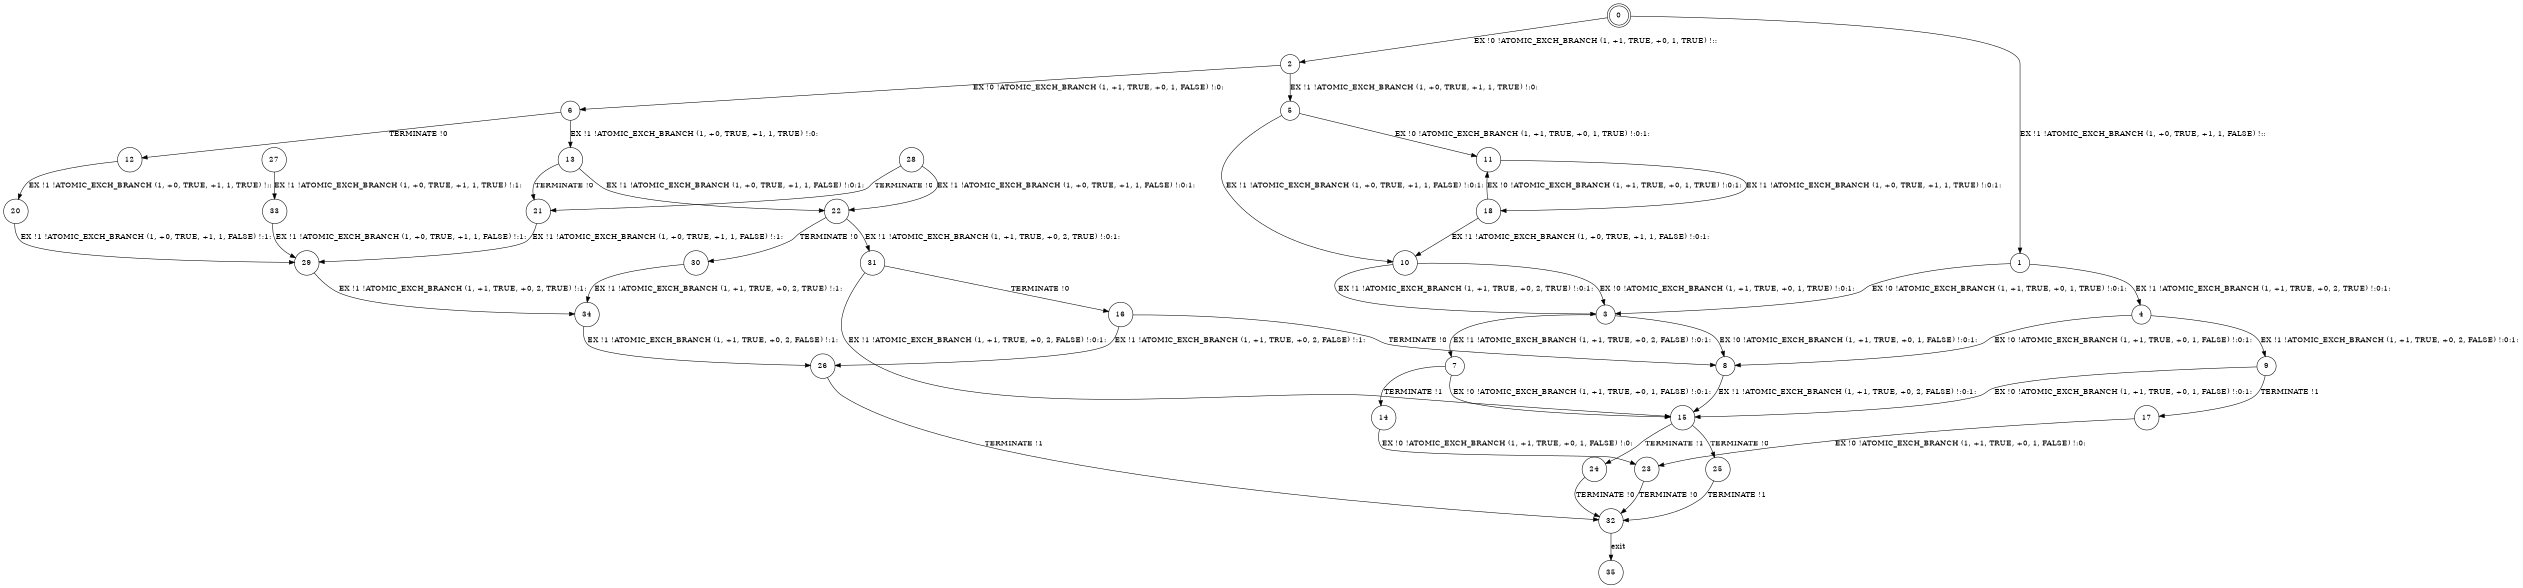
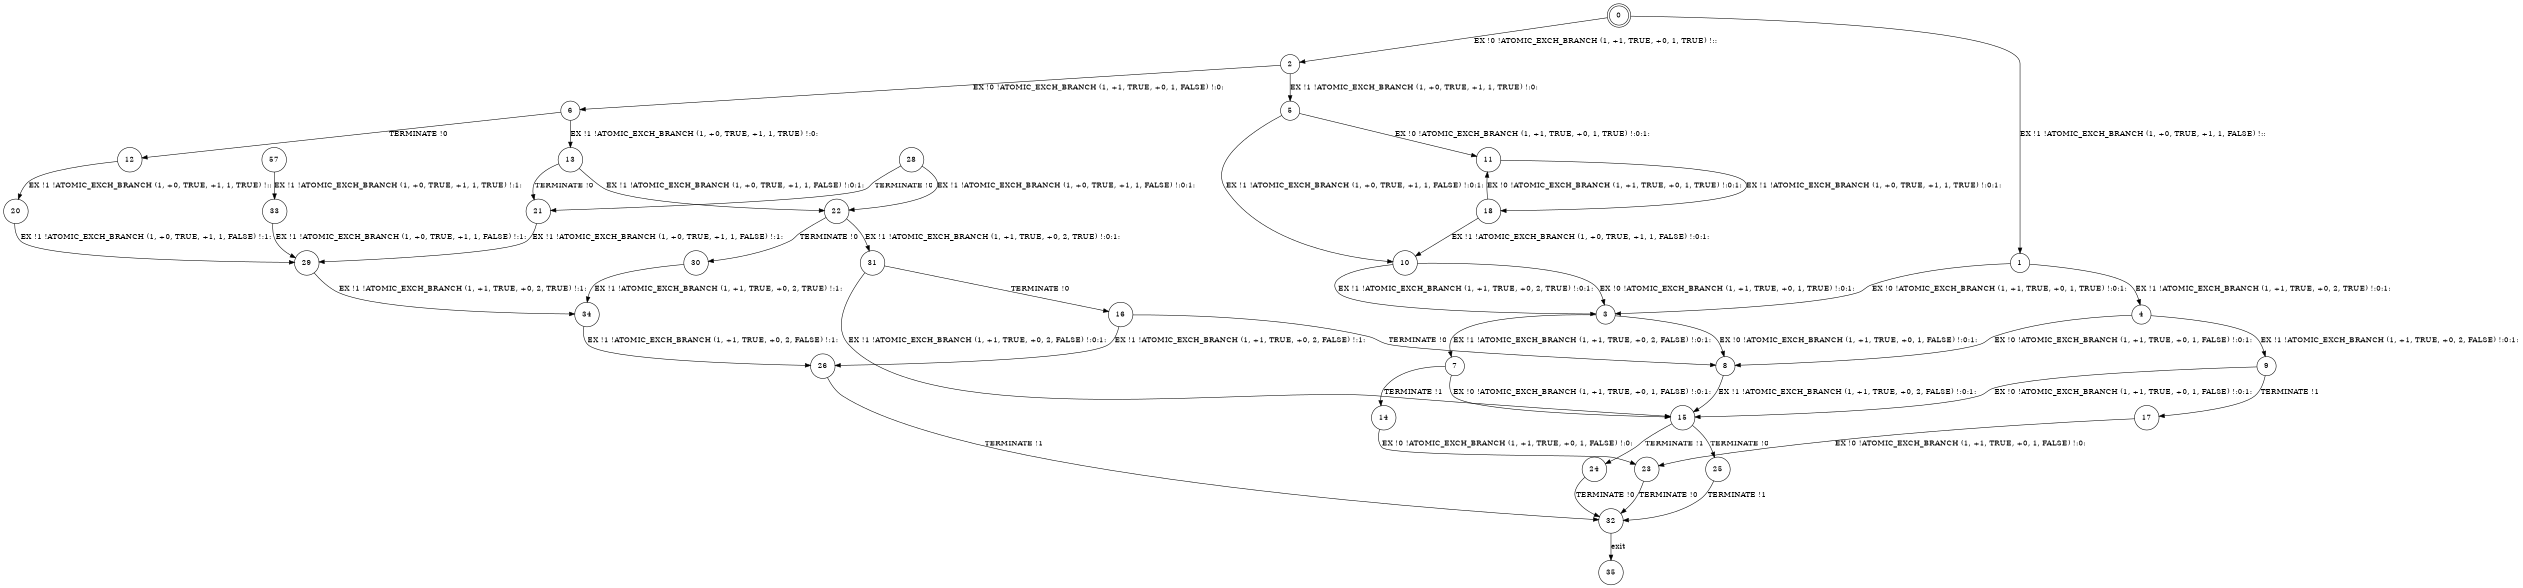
(274, 160) -> (274, 160)
